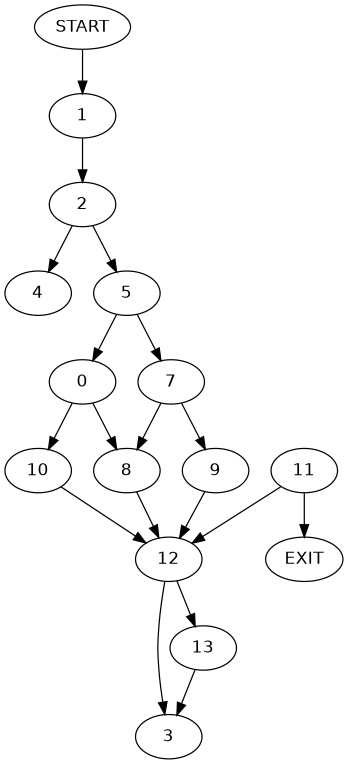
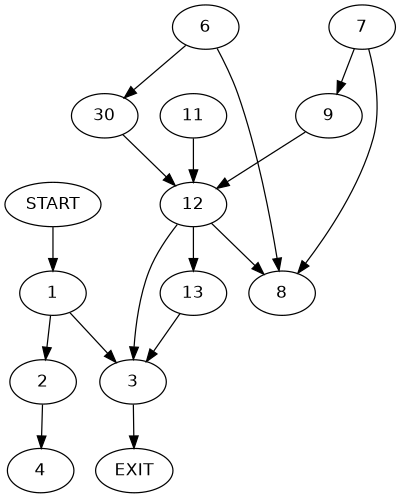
(127, 293) -> none
none -> (89, 333)
(83, 382) -> (206, 27)
(38, 471) -> (105, 116)
(145, 509) -> (233, 244)
(304, 509) -> (134, 420)
